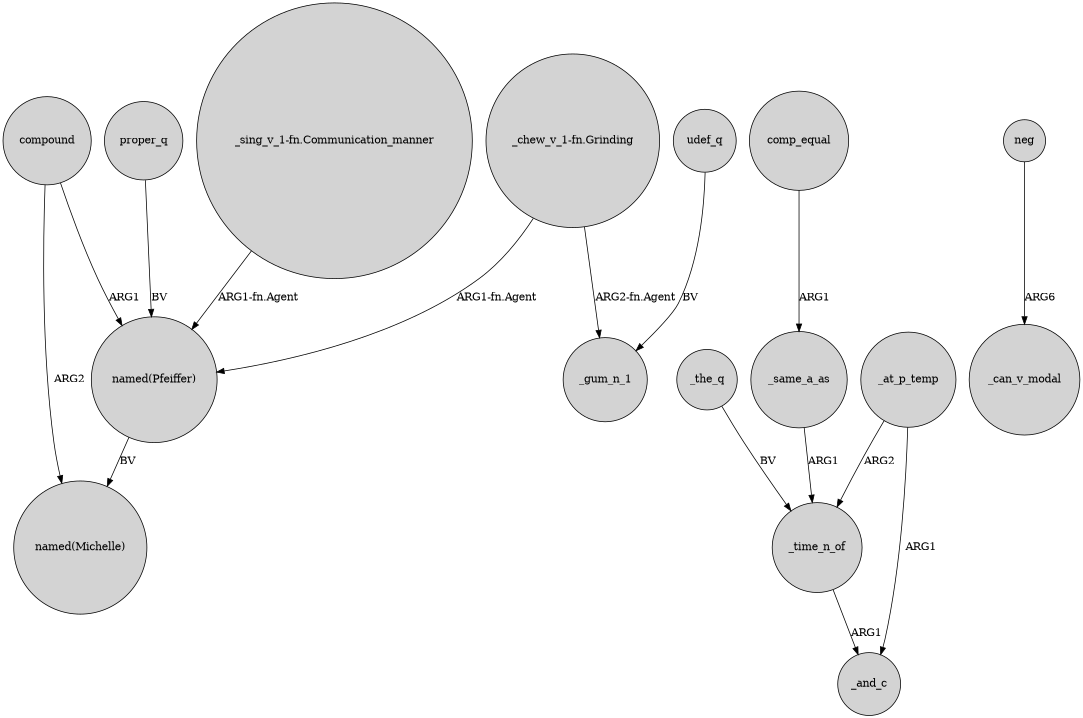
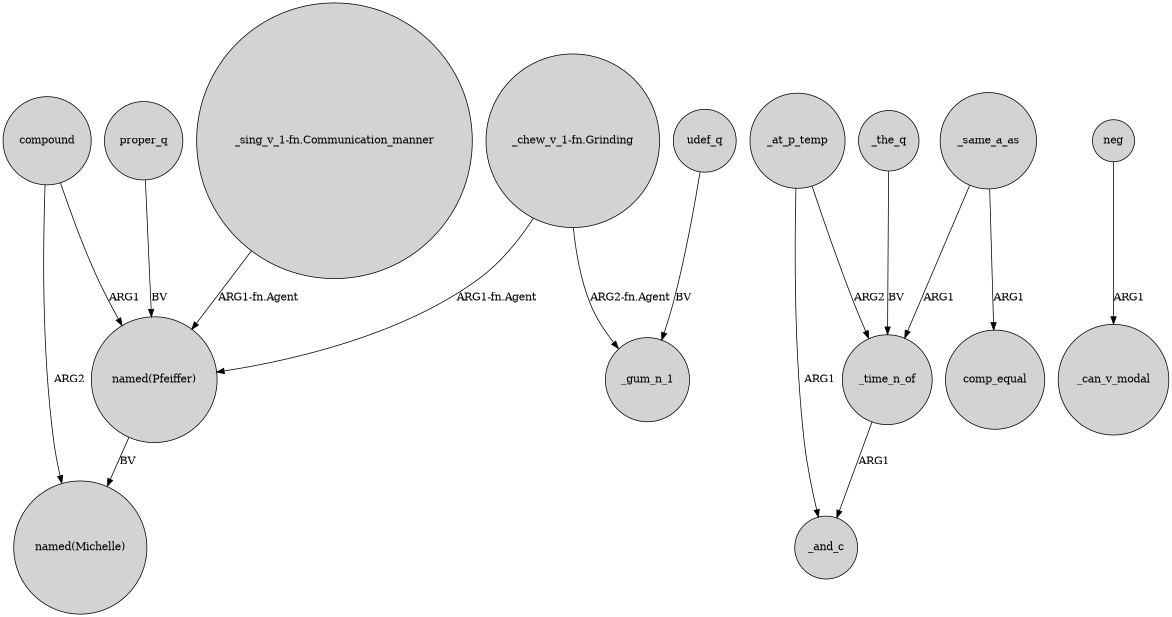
(799, 257) -> (992, 256)
(1040, 298) -> (1129, 298)
